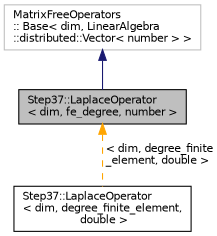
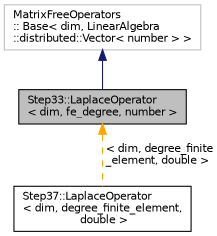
(103, 107) -> (103, 107)
